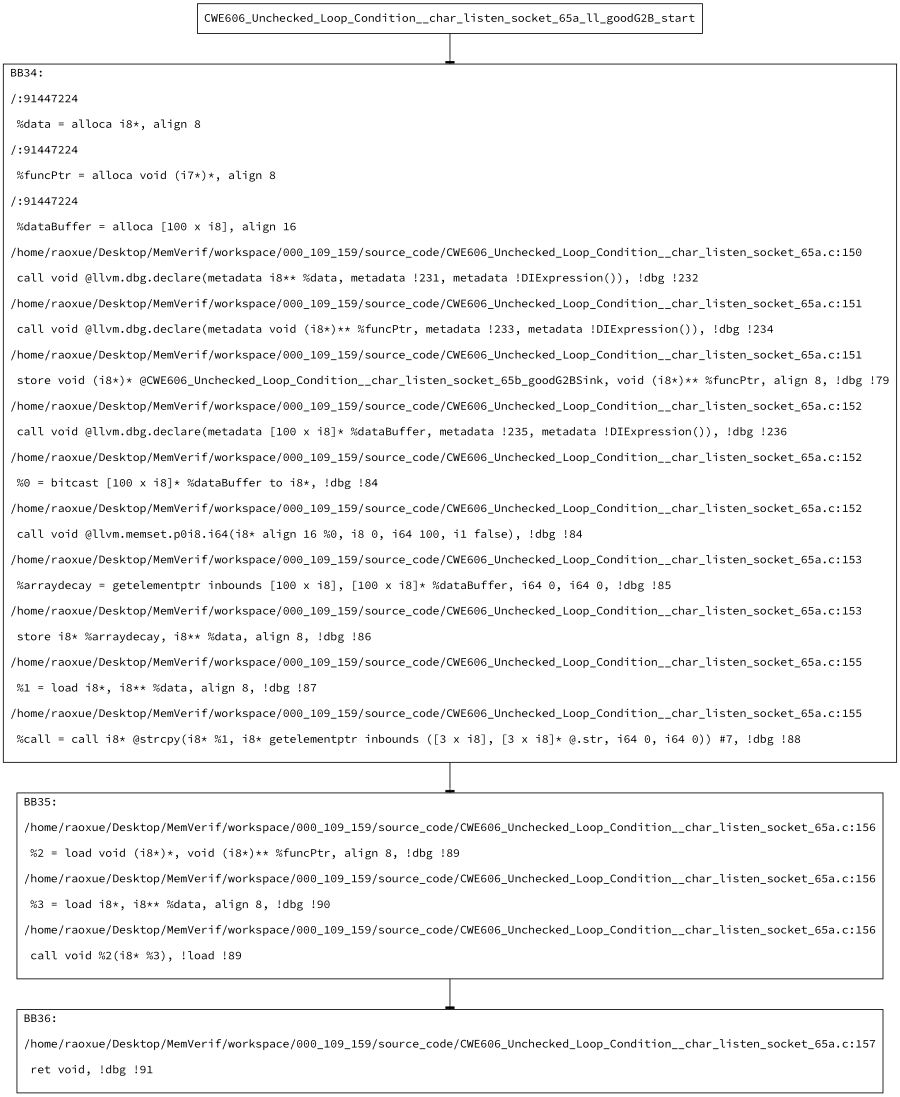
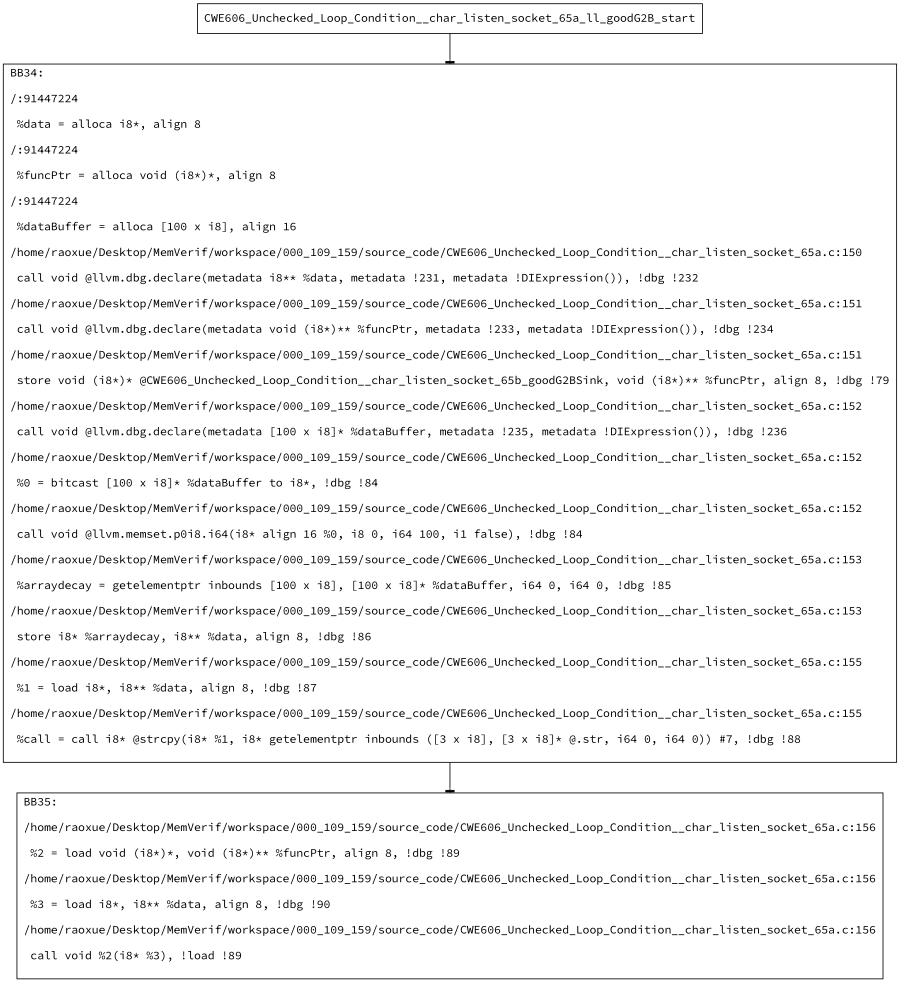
(143, 176) -> (143, 176)
(450, 1051) -> none
